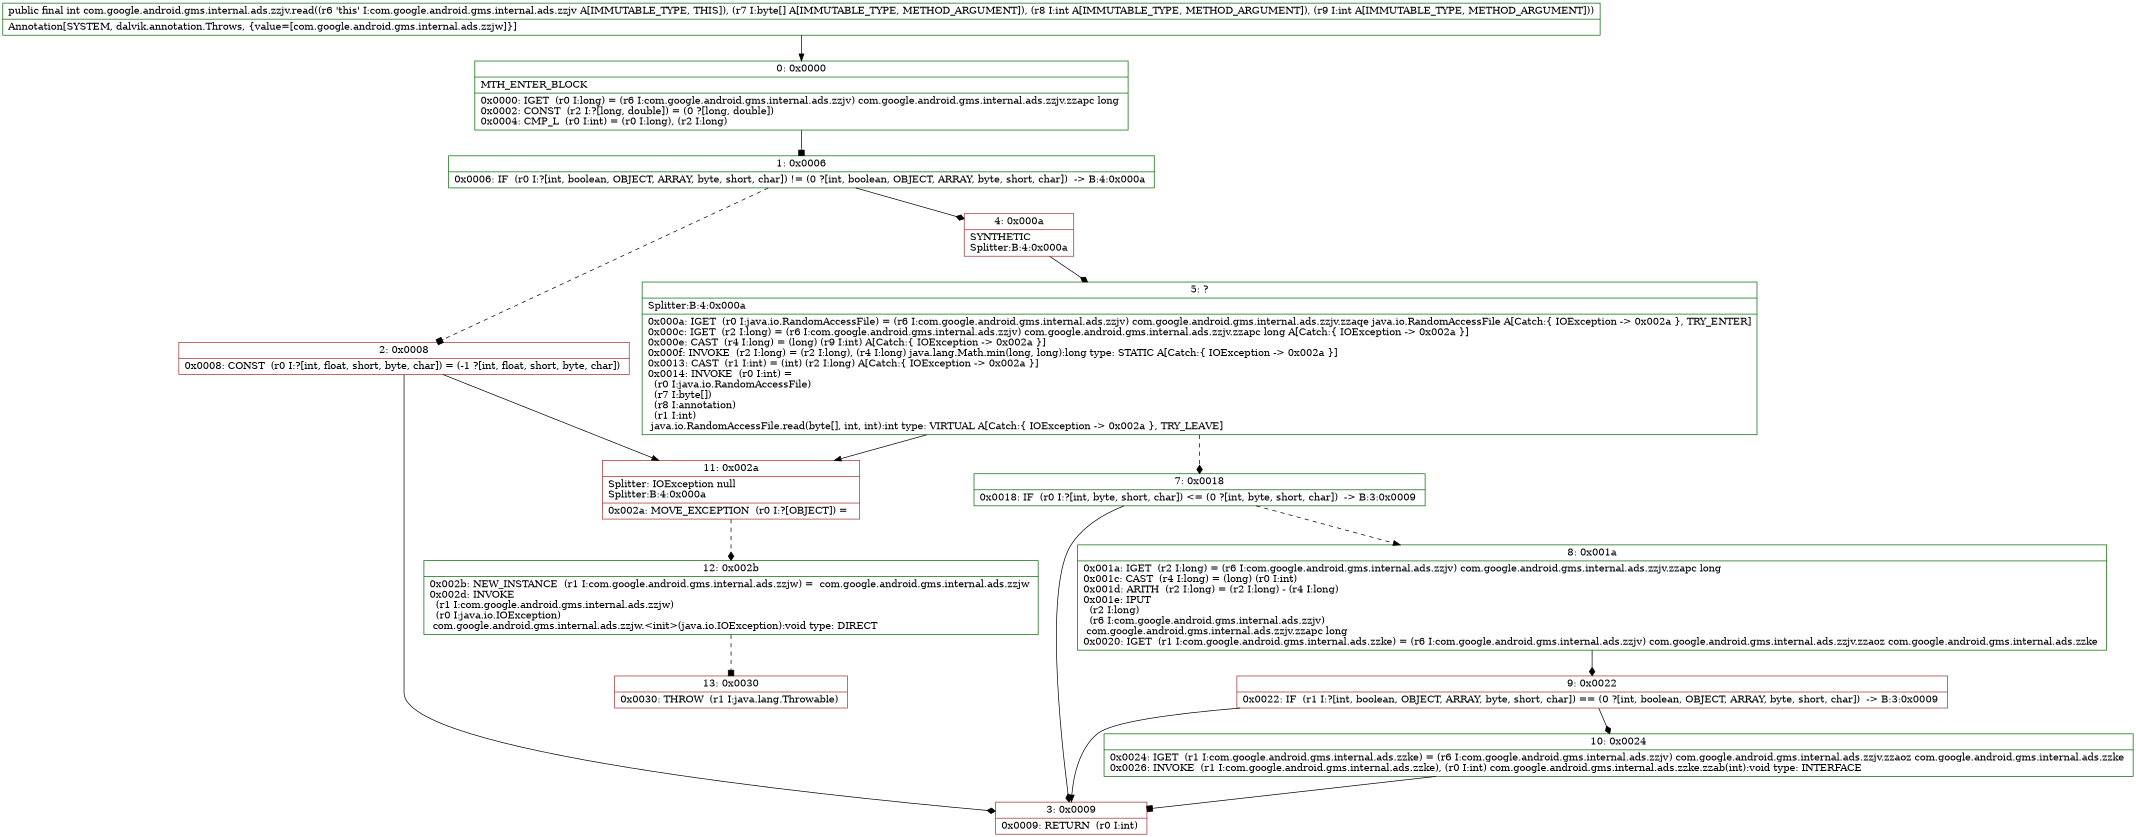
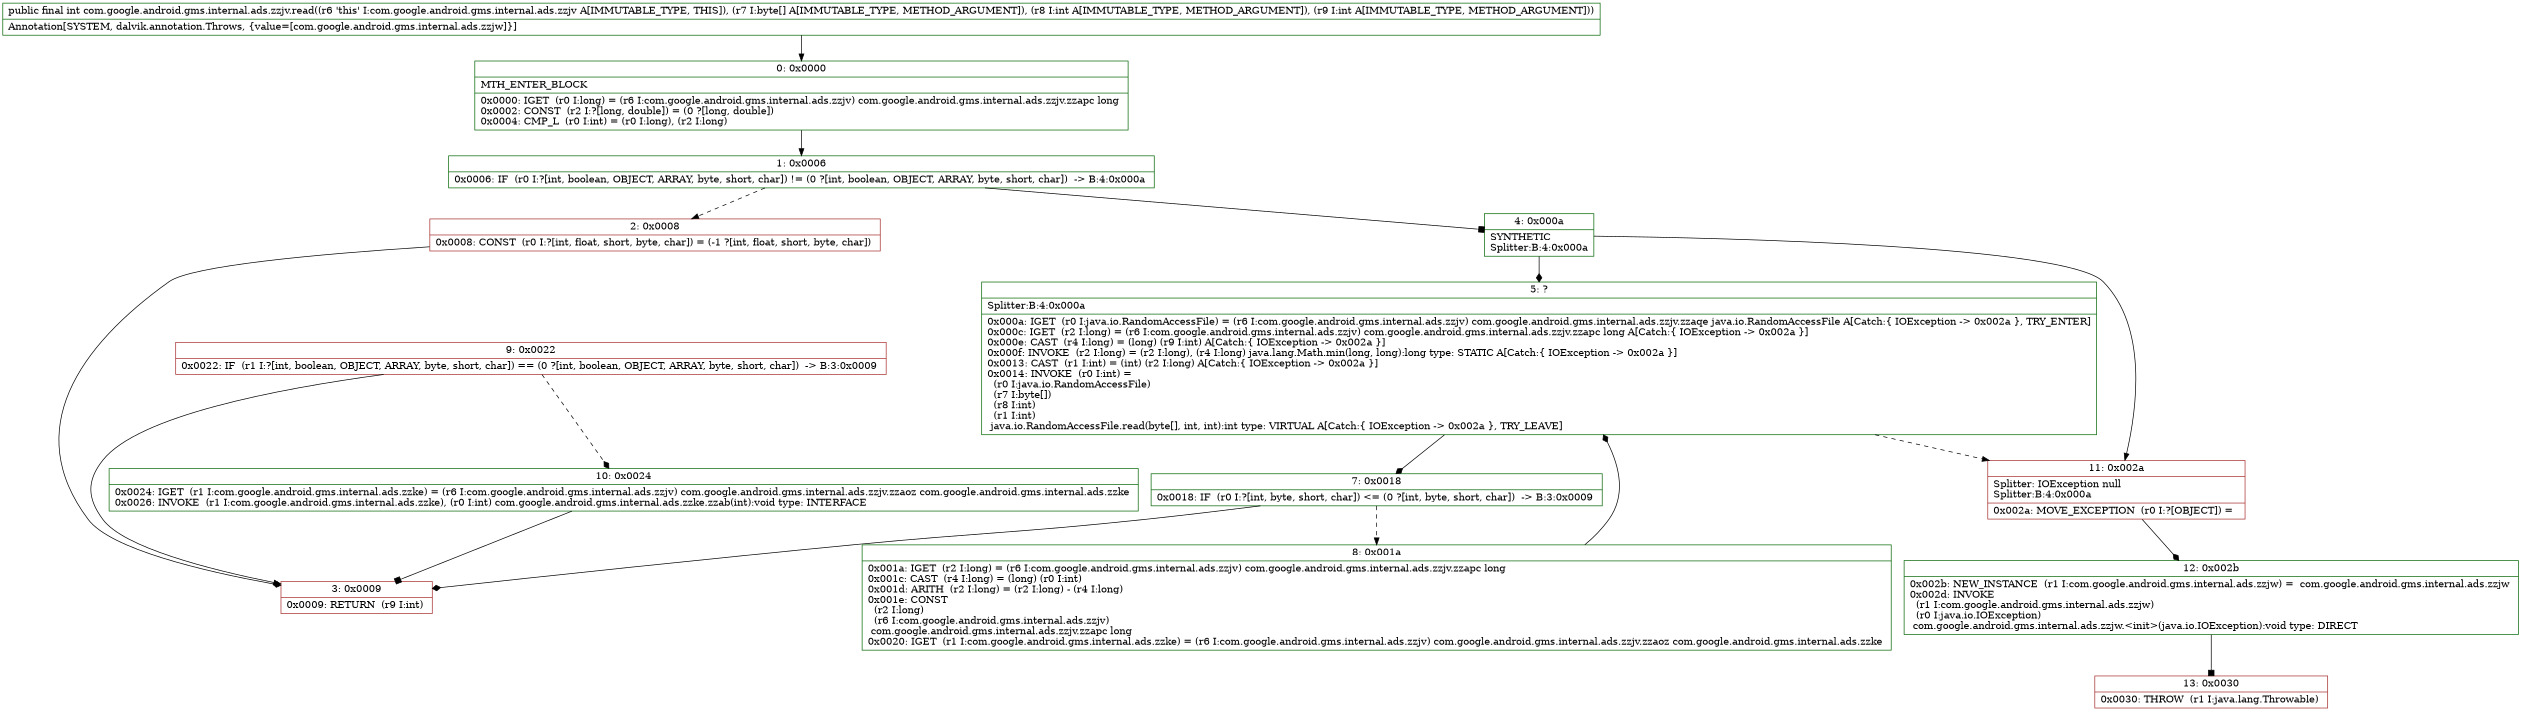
(801, 139) -> (801, 139)
(906, 202) -> (1231, 208)
(1019, 235) -> (1539, 235)
(606, 264) -> (731, 202)
(692, 405) -> (1012, 405)
(548, 416) -> (1941, 250)
(884, 447) -> (1929, 447)
(1200, 450) -> (1423, 452)
(731, 535) -> (2158, 537)
(1120, 600) -> (911, 600)
(731, 652) -> (2211, 652)
(1592, 659) -> (1618, 498)
(1603, 717) -> (573, 418)
(1071, 826) -> (357, 605)
